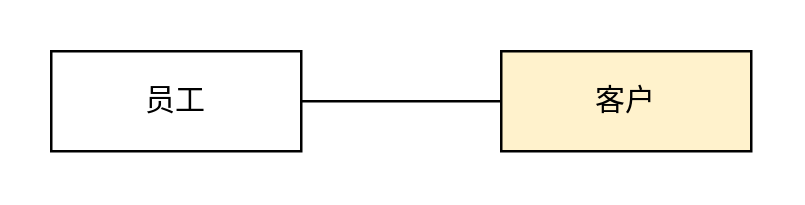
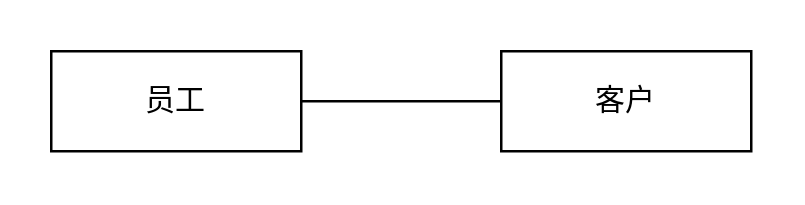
(626, 101) -> (626, 101)
